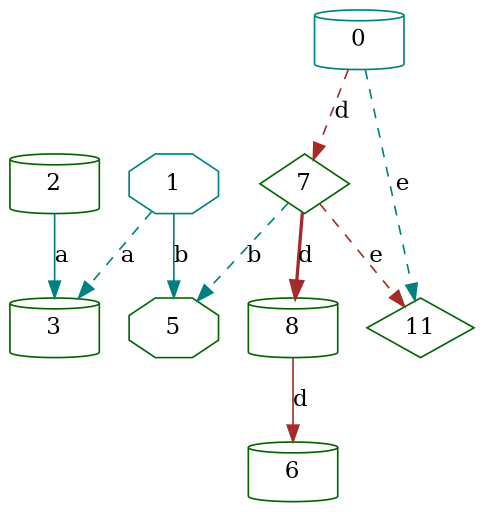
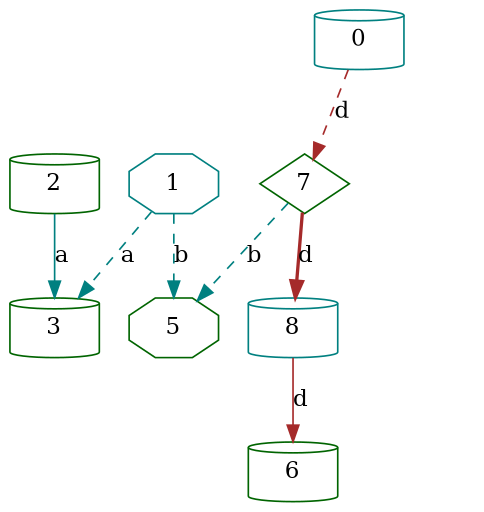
(174, 247) -> (174, 247)
(293, 328) -> (293, 328)
(421, 328) -> none
